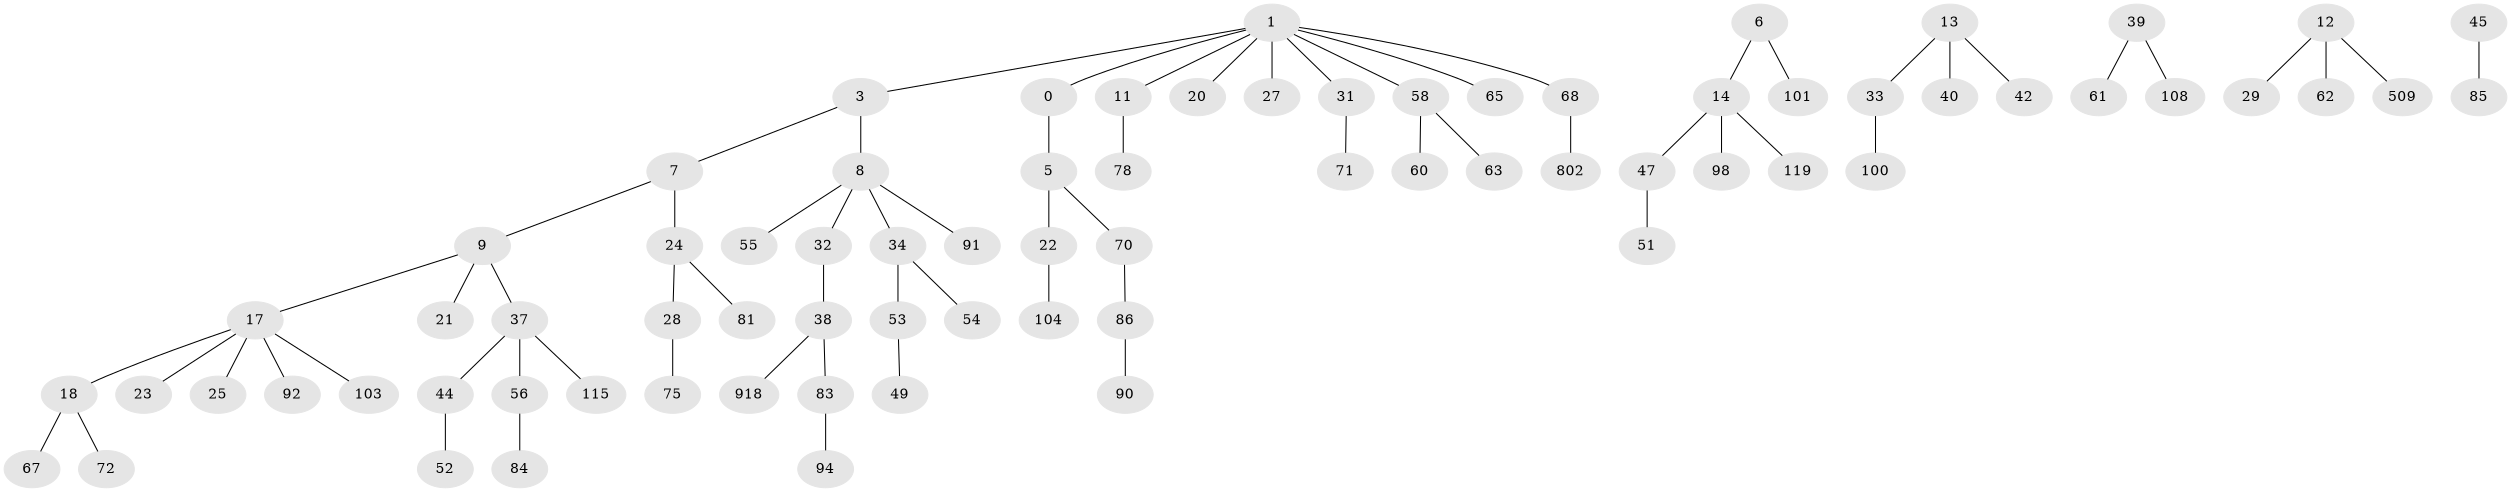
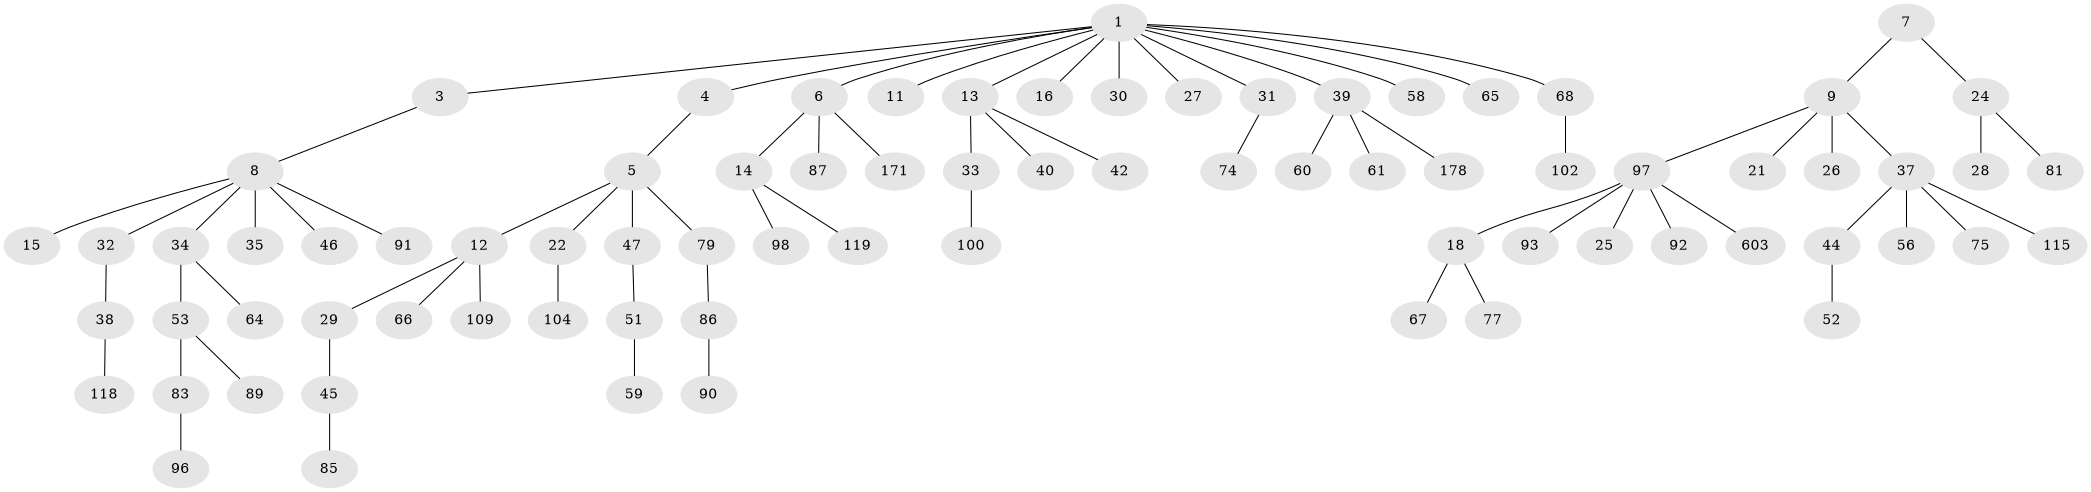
none -> (1234, 55)
none -> (927, 59)
none -> (1045, 60)
none -> (1045, 97)
(1049, 97) -> (706, 97)
(1198, 97) -> (1119, 97)
(1798, 97) -> (895, 172)
(2175, 97) -> (1454, 172)
(2326, 97) -> (404, 320)
(2403, 97) -> (481, 320)
(768, 134) -> none
(1420, 134) -> (1323, 134)
(1684, 134) -> (632, 209)
none -> (818, 172)
(1123, 172) -> none
(1345, 172) -> (1229, 172)
(1494, 172) -> none
(1571, 172) -> (1566, 172)
none -> (1832, 172)
none -> (556, 209)
none -> (255, 246)
none -> (330, 246)
(749, 246) -> (32, 246)
(1124, 246) -> (707, 246)
(255, 320) -> (1642, 172)
(972, 320) -> (255, 320)
none -> (330, 358)
(673, 358) -> (1944, 209)
(825, 358) -> (181, 358)
(144, 395) -> (1530, 246)
(369, 395) -> (1756, 246)
none -> (634, 395)
(749, 395) -> (104, 395)
(900, 395) -> (255, 395)
(106, 469) -> (1493, 320)
(520, 469) -> none
(826, 469) -> (181, 469)
